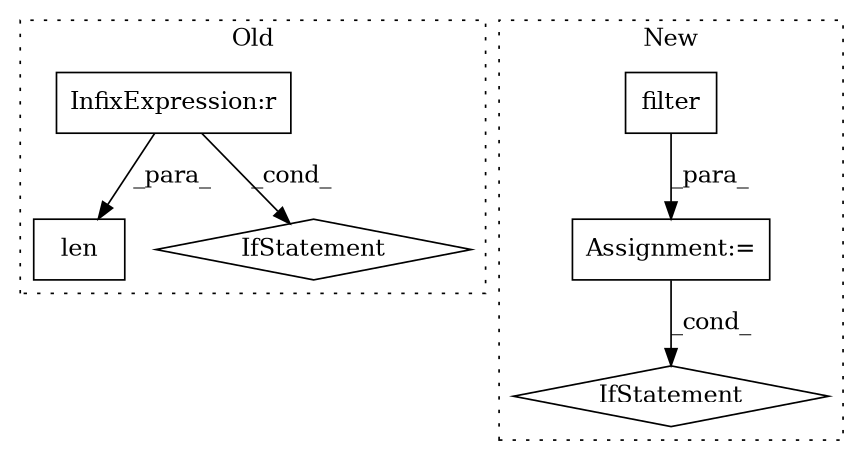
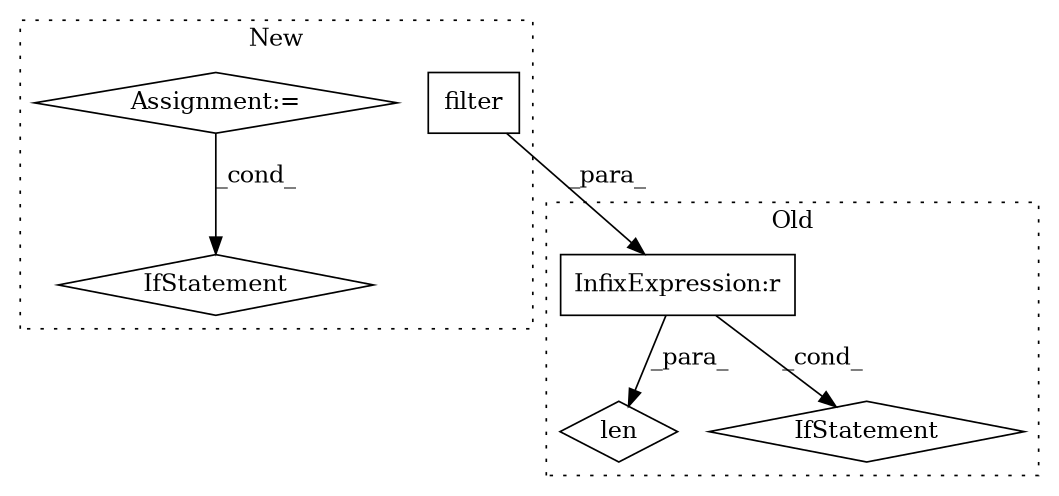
(671, 168) -> (569, 188)
(79, 250) -> (619, 432)
(671, 250) -> (216, 103)
